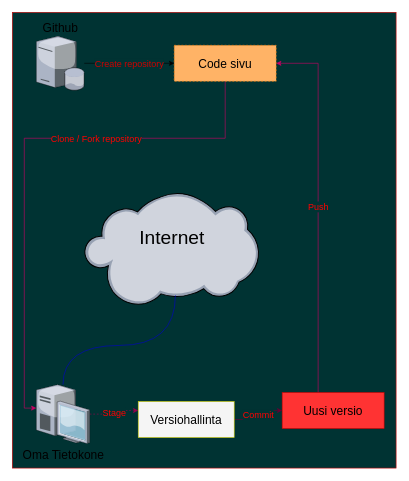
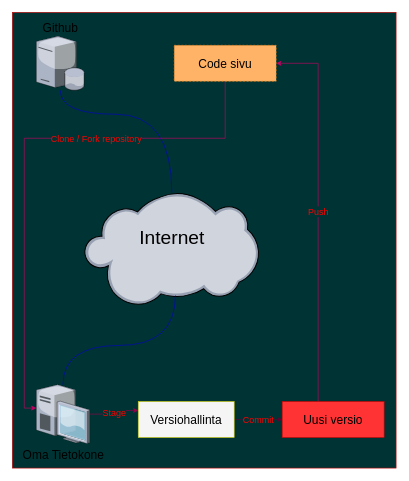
(129, 63) -> none
none -> (138, 118)
(333, 411) -> (333, 420)
(95, 414) -> (95, 414)
